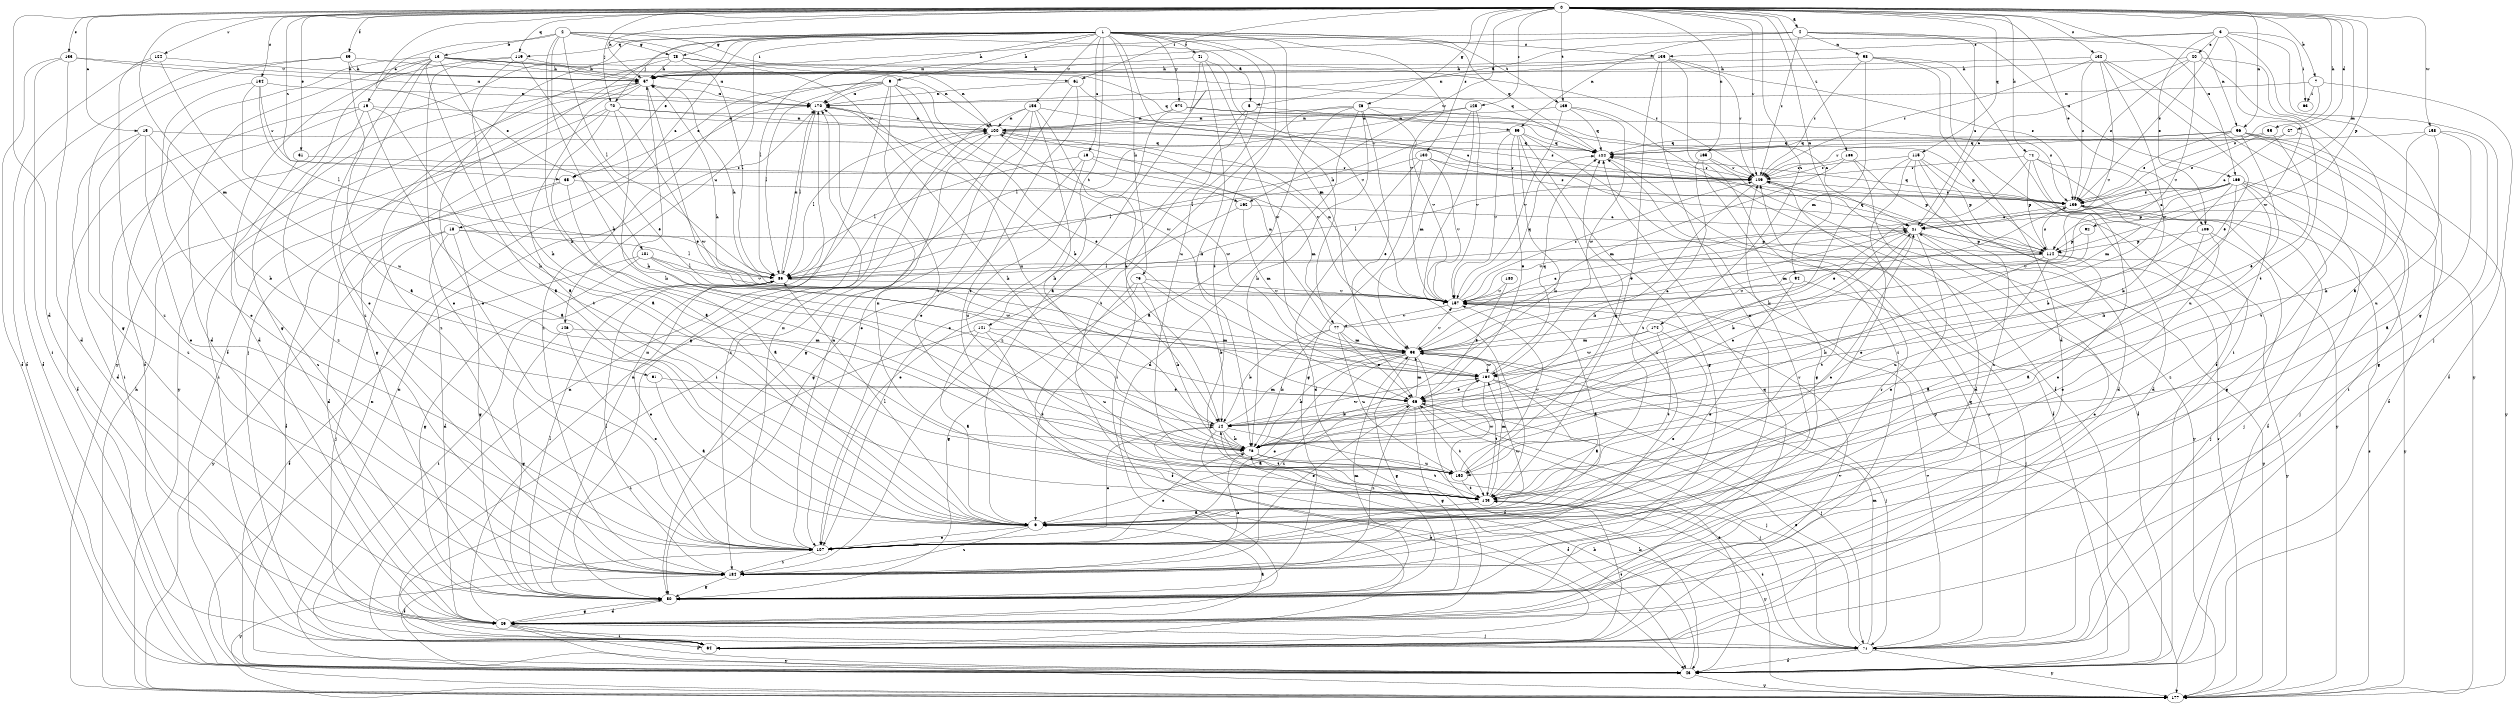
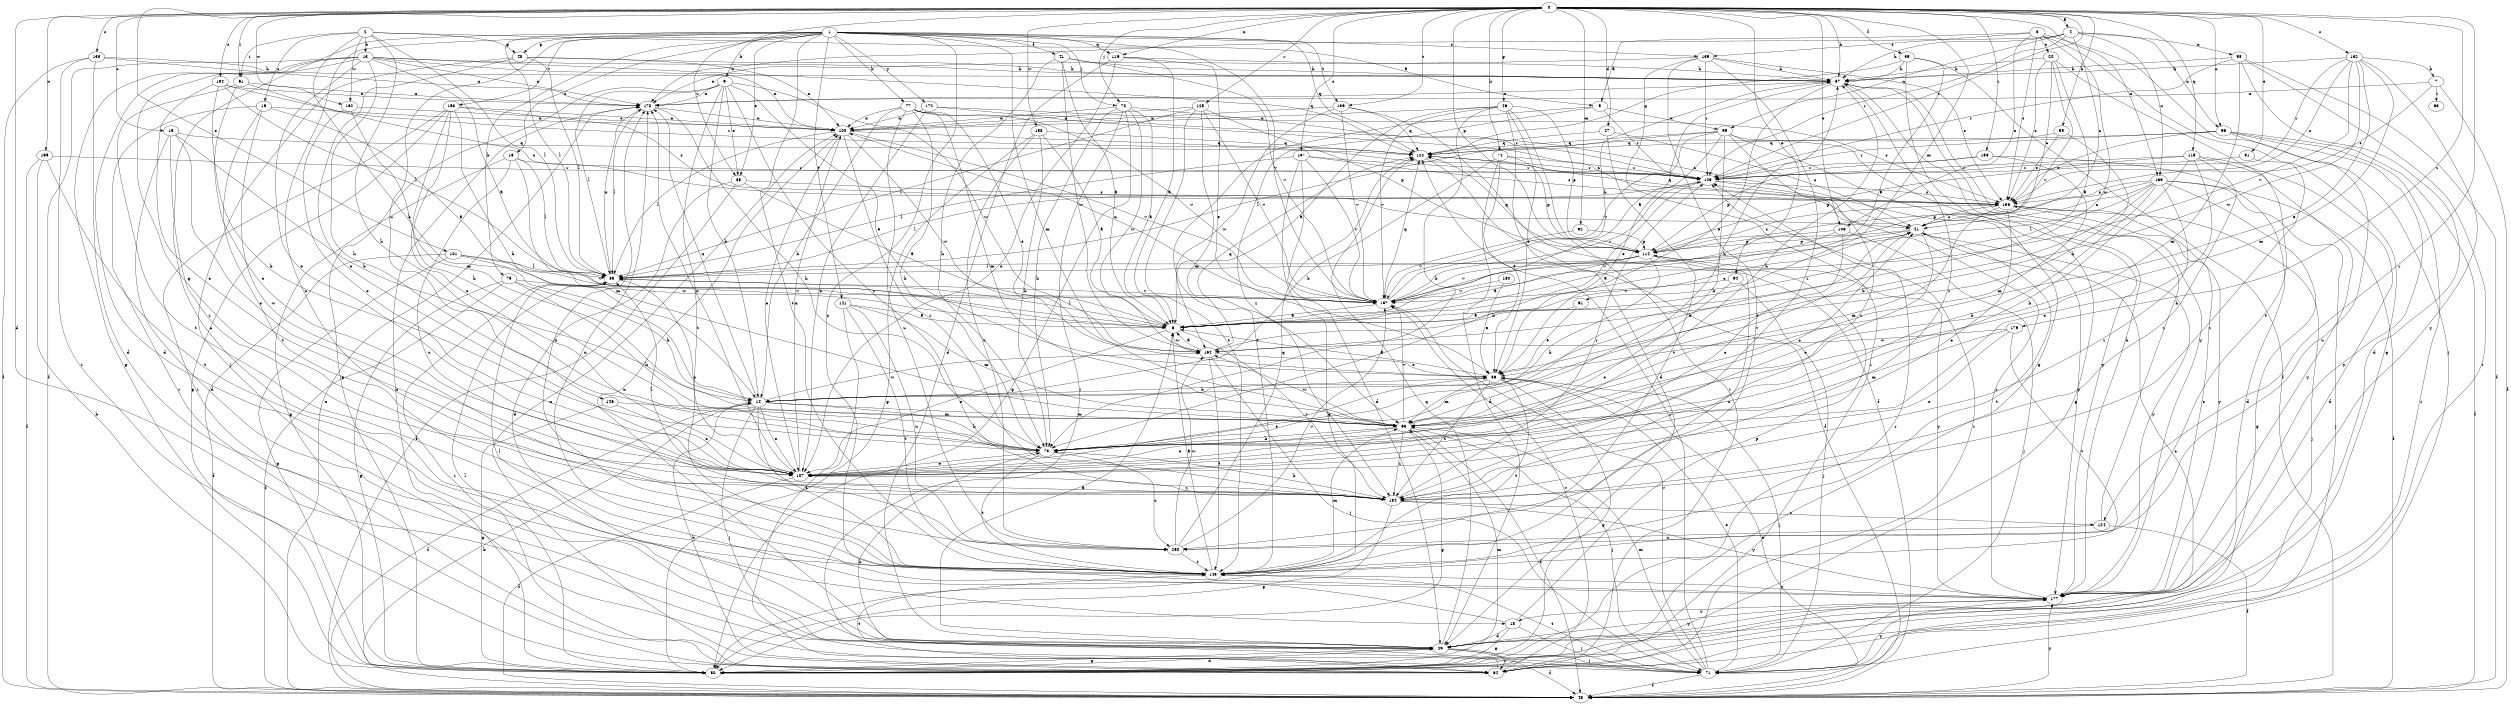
(1956, 9) -> (2399, 61)
(541, 32) -> (1244, 32)
(2290, 40) -> none
(1146, 65) -> (1645, 153)
(284, 69) -> (268, 69)
(1179, 106) -> (929, 106)
(1424, 156) -> (1301, 156)
none -> (1418, 195)
(1562, 217) -> (594, 119)
(2252, 266) -> (2073, 254)
(1667, 291) -> (1757, 328)
(1848, 293) -> (1995, 320)
none -> (766, 304)
(366, 316) -> (189, 279)
(1397, 316) -> (1154, 181)
(1750, 316) -> (1807, 279)
(1059, 327) -> (793, 295)
(1655, 328) -> (2014, 328)
(339, 340) -> (274, 303)
(1817, 377) -> (97, 414)
(1971, 402) -> (1670, 414)
(306, 413) -> (1746, 513)
(1459, 476) -> (1176, 550)
(218, 594) -> none
(176, 625) -> none
(868, 694) -> (1784, 606)
